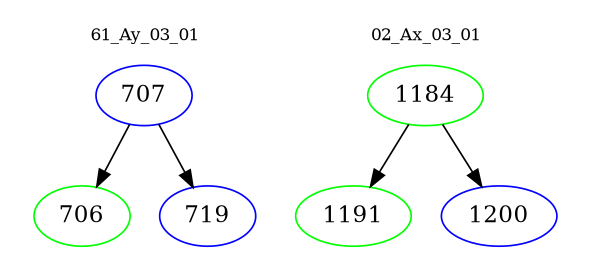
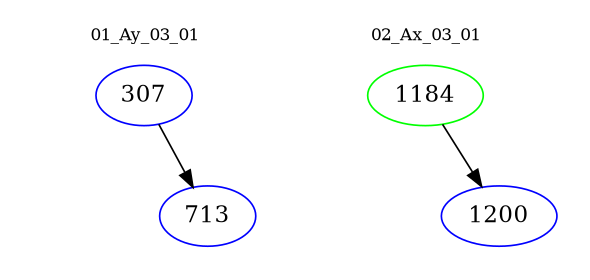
(145, 36) -> (145, 36)
(144, 95) -> (144, 95)
(82, 216) -> none
(208, 216) -> (208, 216)
(353, 216) -> none
